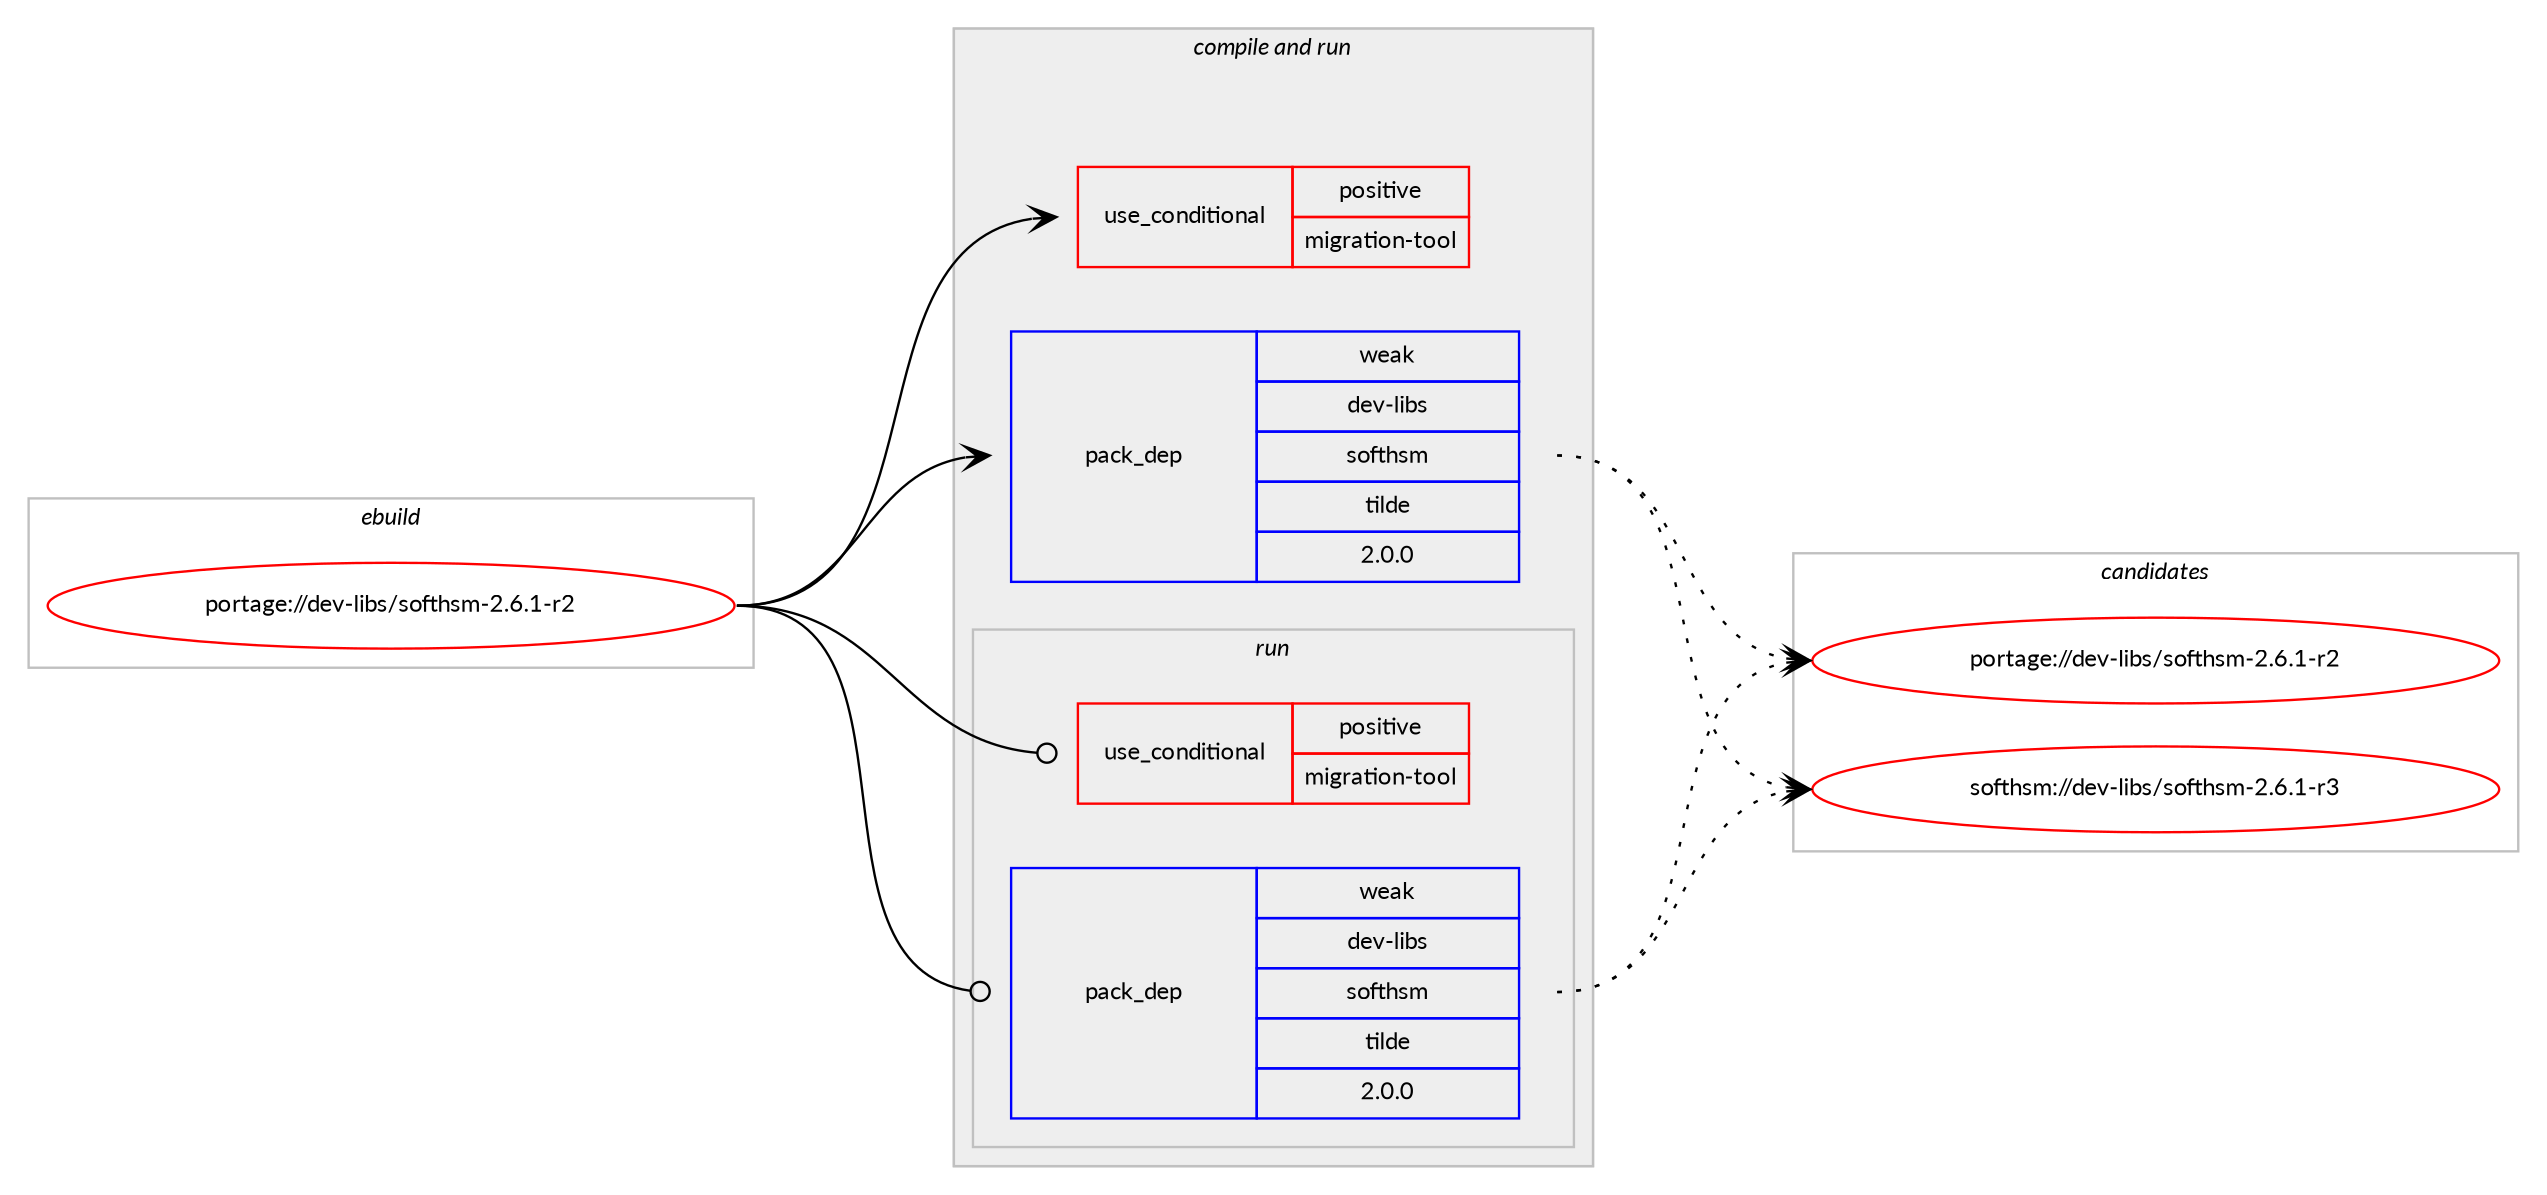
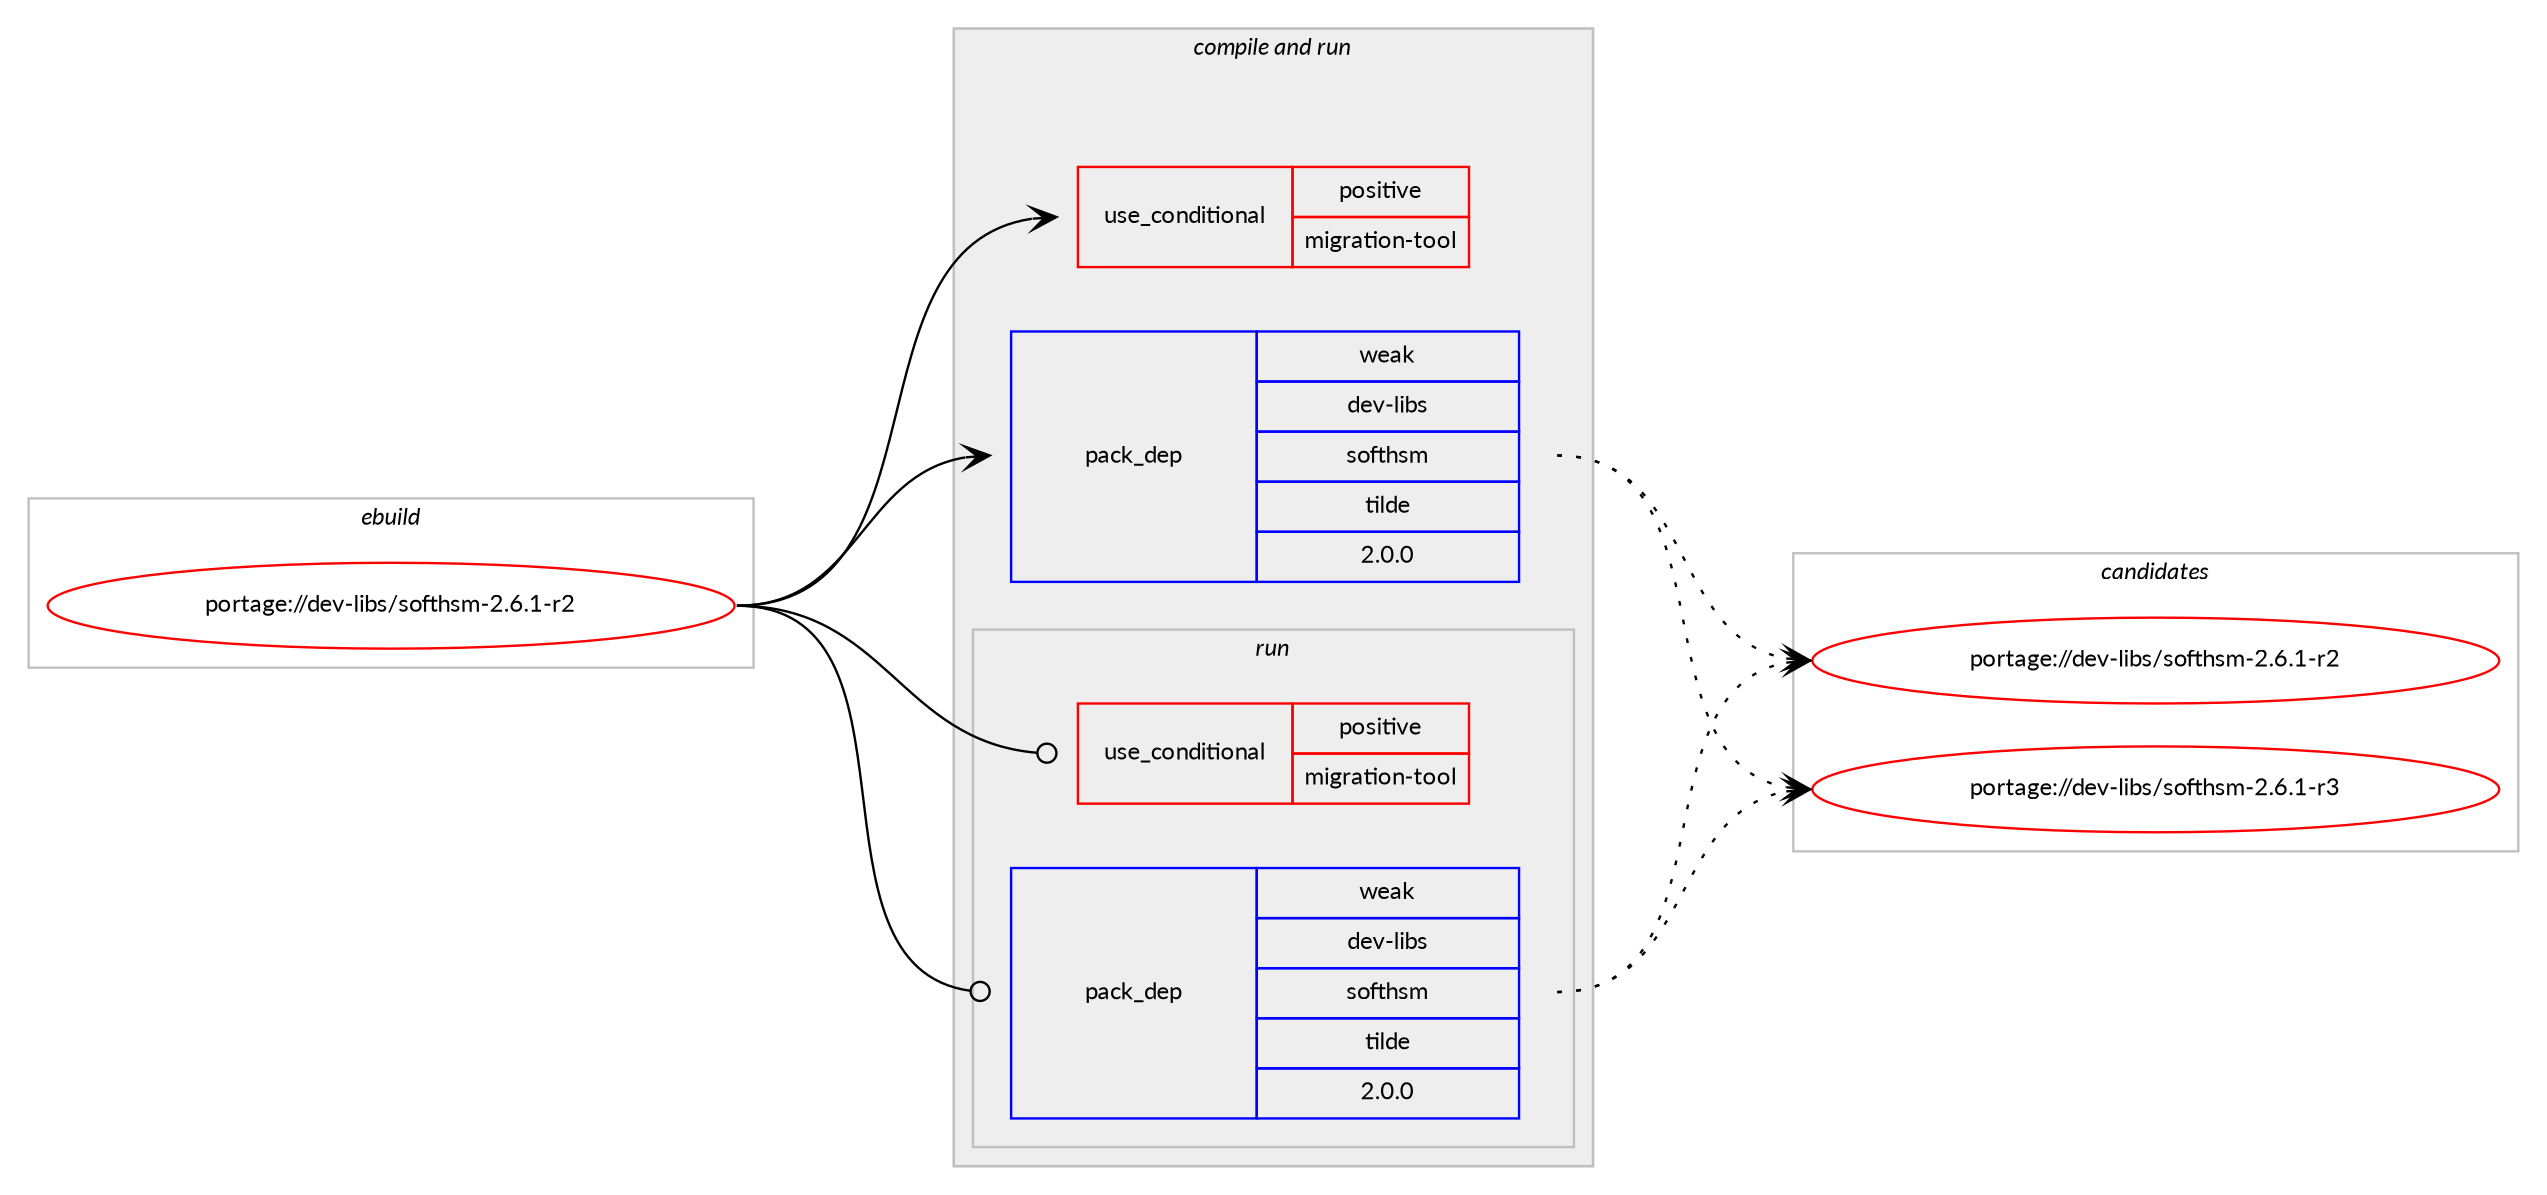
(2156, 789) -> (2156, 789)
